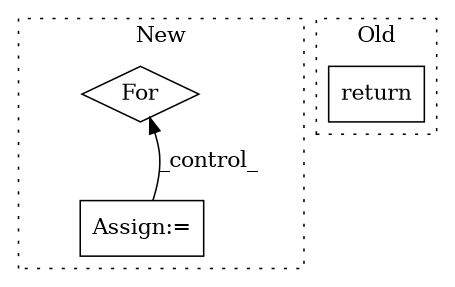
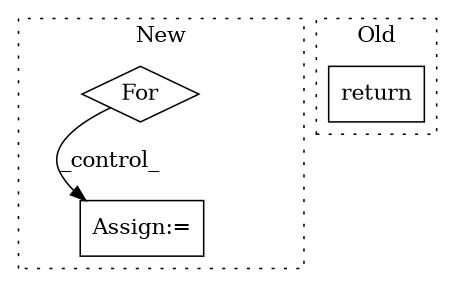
(160, 167) -> (64, 141)
